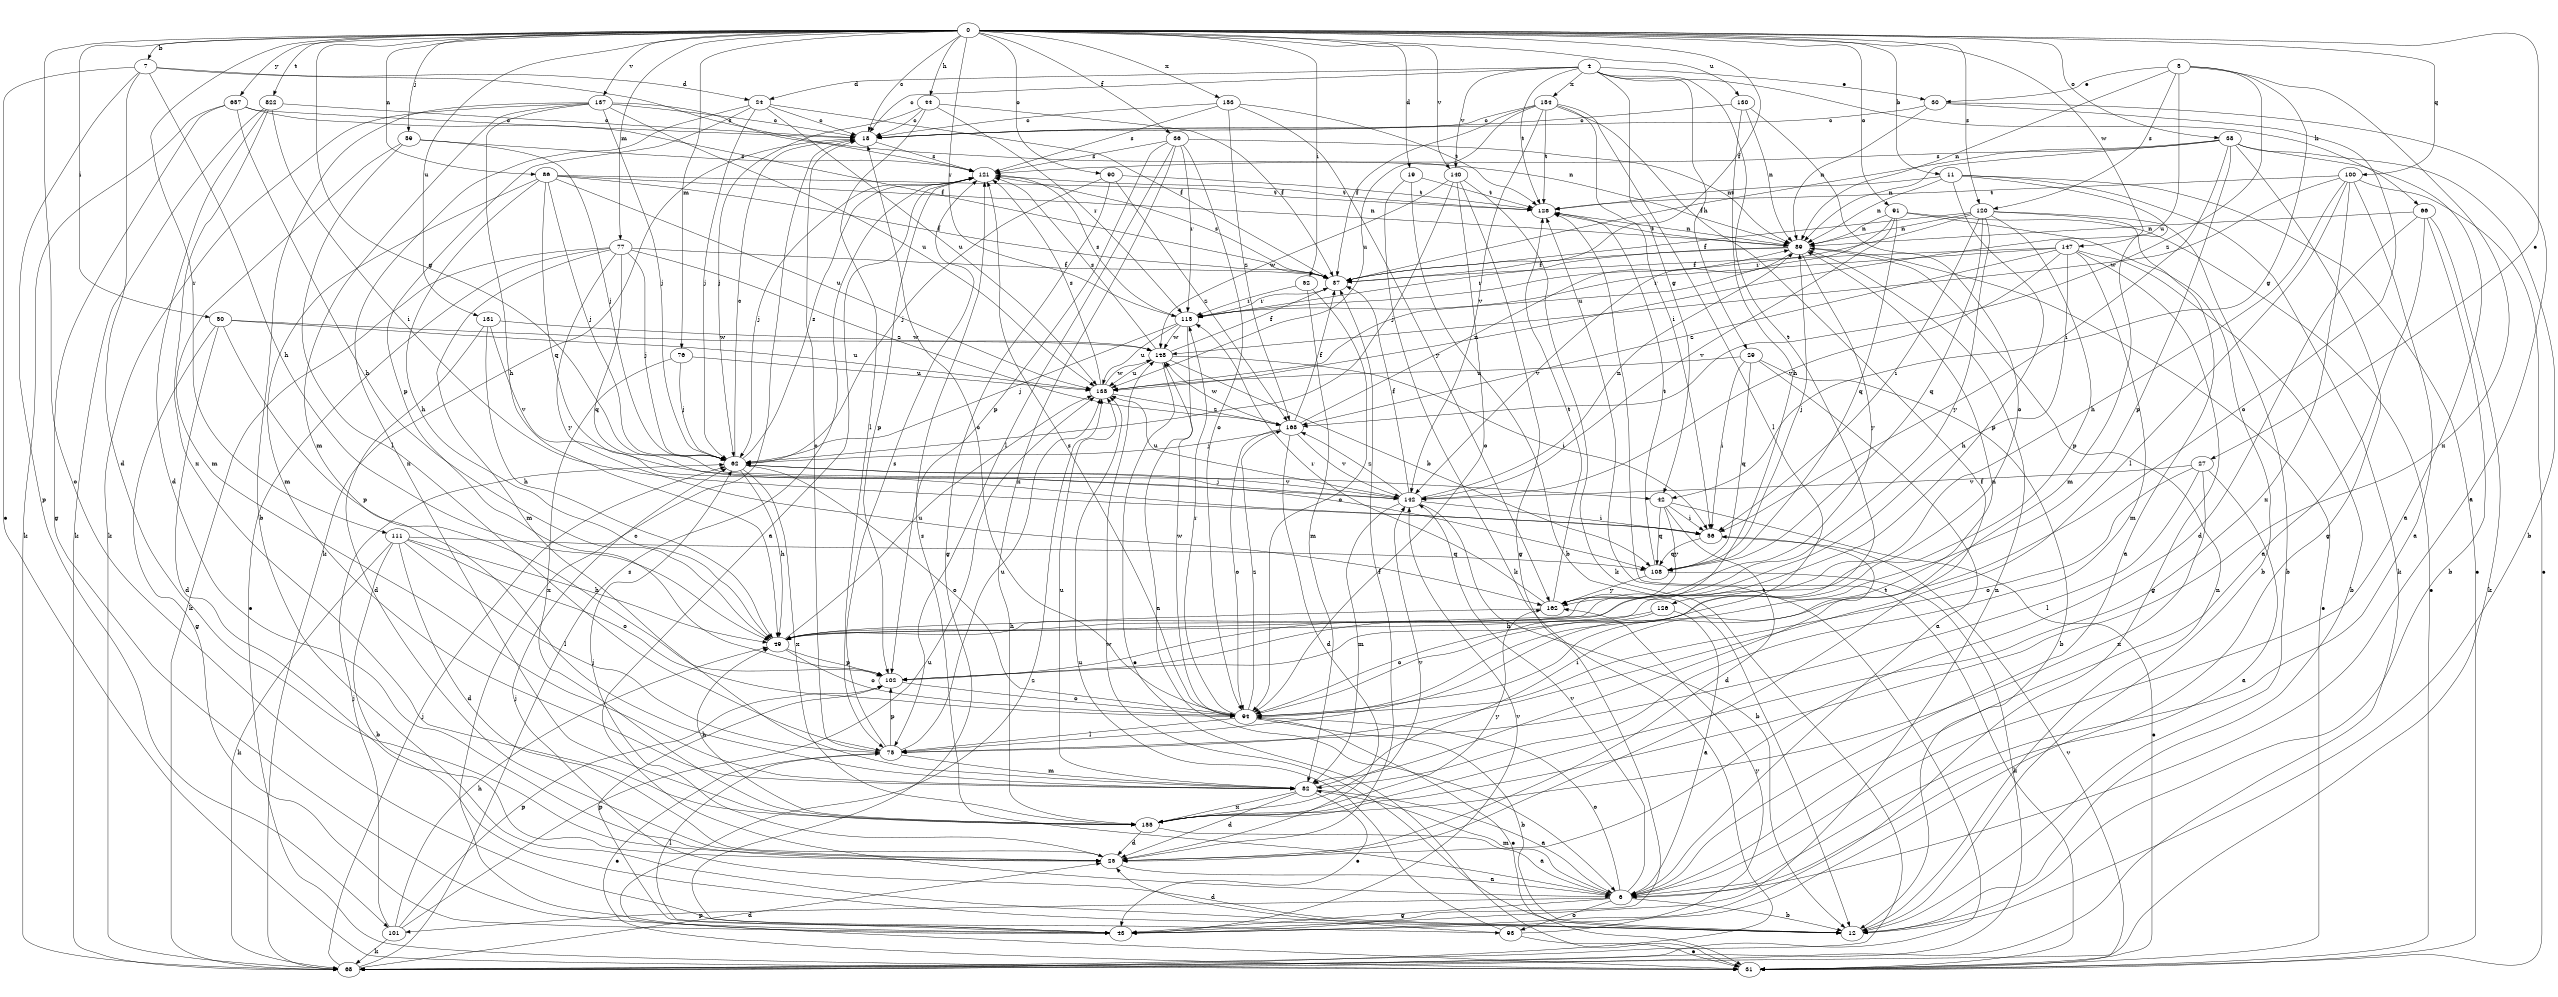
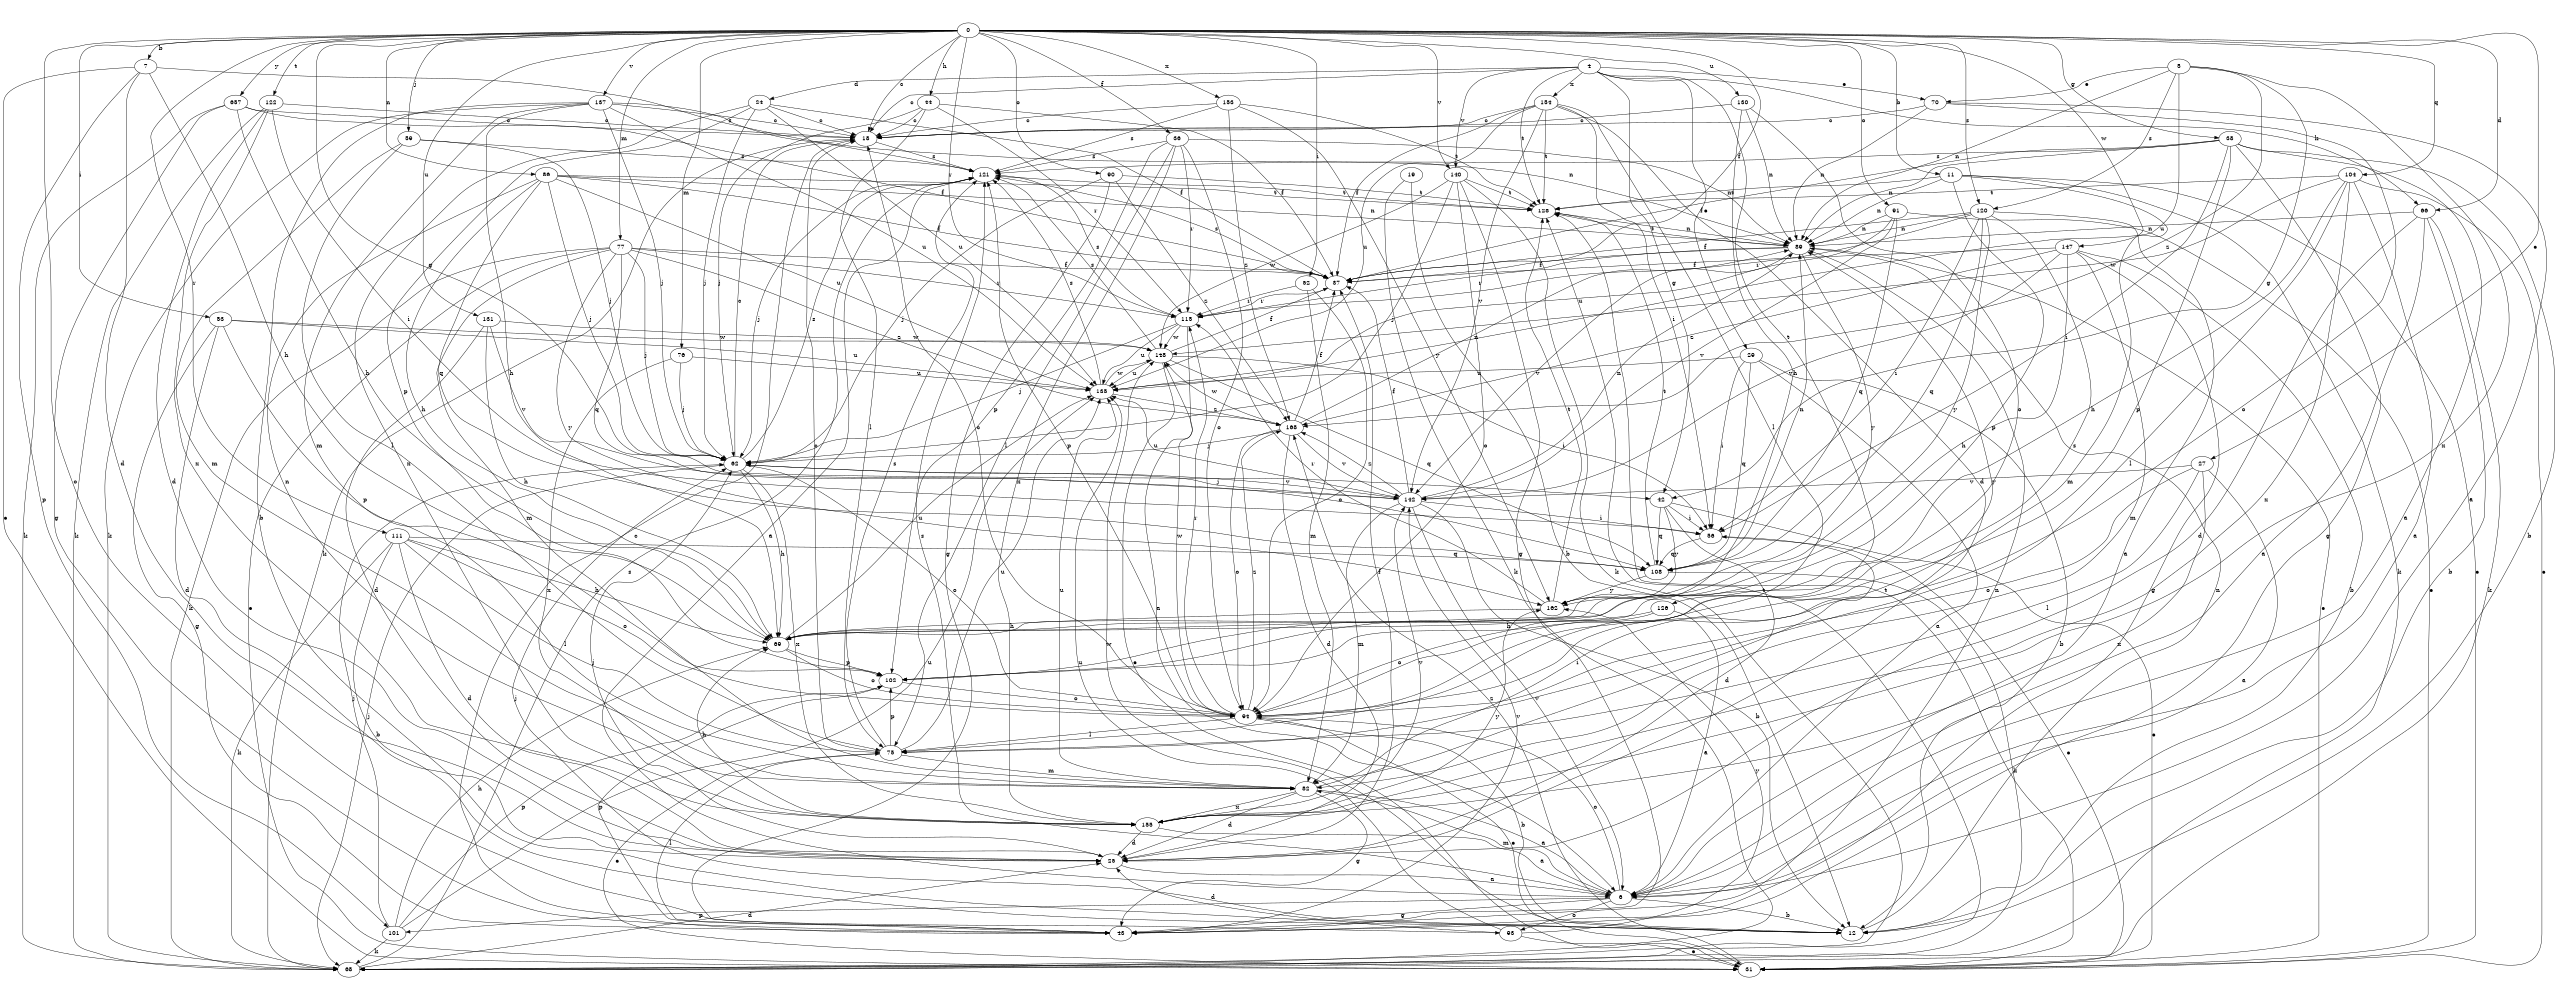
(1262, 40) -> (2263, 44)
(452, 75) -> none
(2073, 85) -> (2073, 85)
(271, 103) -> (271, 103)
(1935, 103) -> (1935, 103)
(2350, 175) -> (2350, 175)
(1475, 192) -> (1498, 192)
(1706, 211) -> (1706, 211)
(1628, 279) -> (889, 276)
(221, 319) -> (221, 319)
(880, 407) -> none
(1802, 410) -> (1802, 410)
(1069, 446) -> (1069, 446)
(2075, 446) -> (2075, 446)
(1429, 464) -> (1429, 464)
(287, 482) -> (287, 482)
(1982, 482) -> (1982, 482)
(1994, 482) -> (1994, 482)
(1006, 486) -> (909, 513)
(2270, 514) -> none
(2284, 593) -> none
(778, 645) -> (778, 645)
(444, 673) -> (400, 608)
(1568, 698) -> (1528, 692)
(2069, 753) -> (2069, 753)
(1358, 861) -> (1358, 861)
(928, 937) -> (1504, 721)
